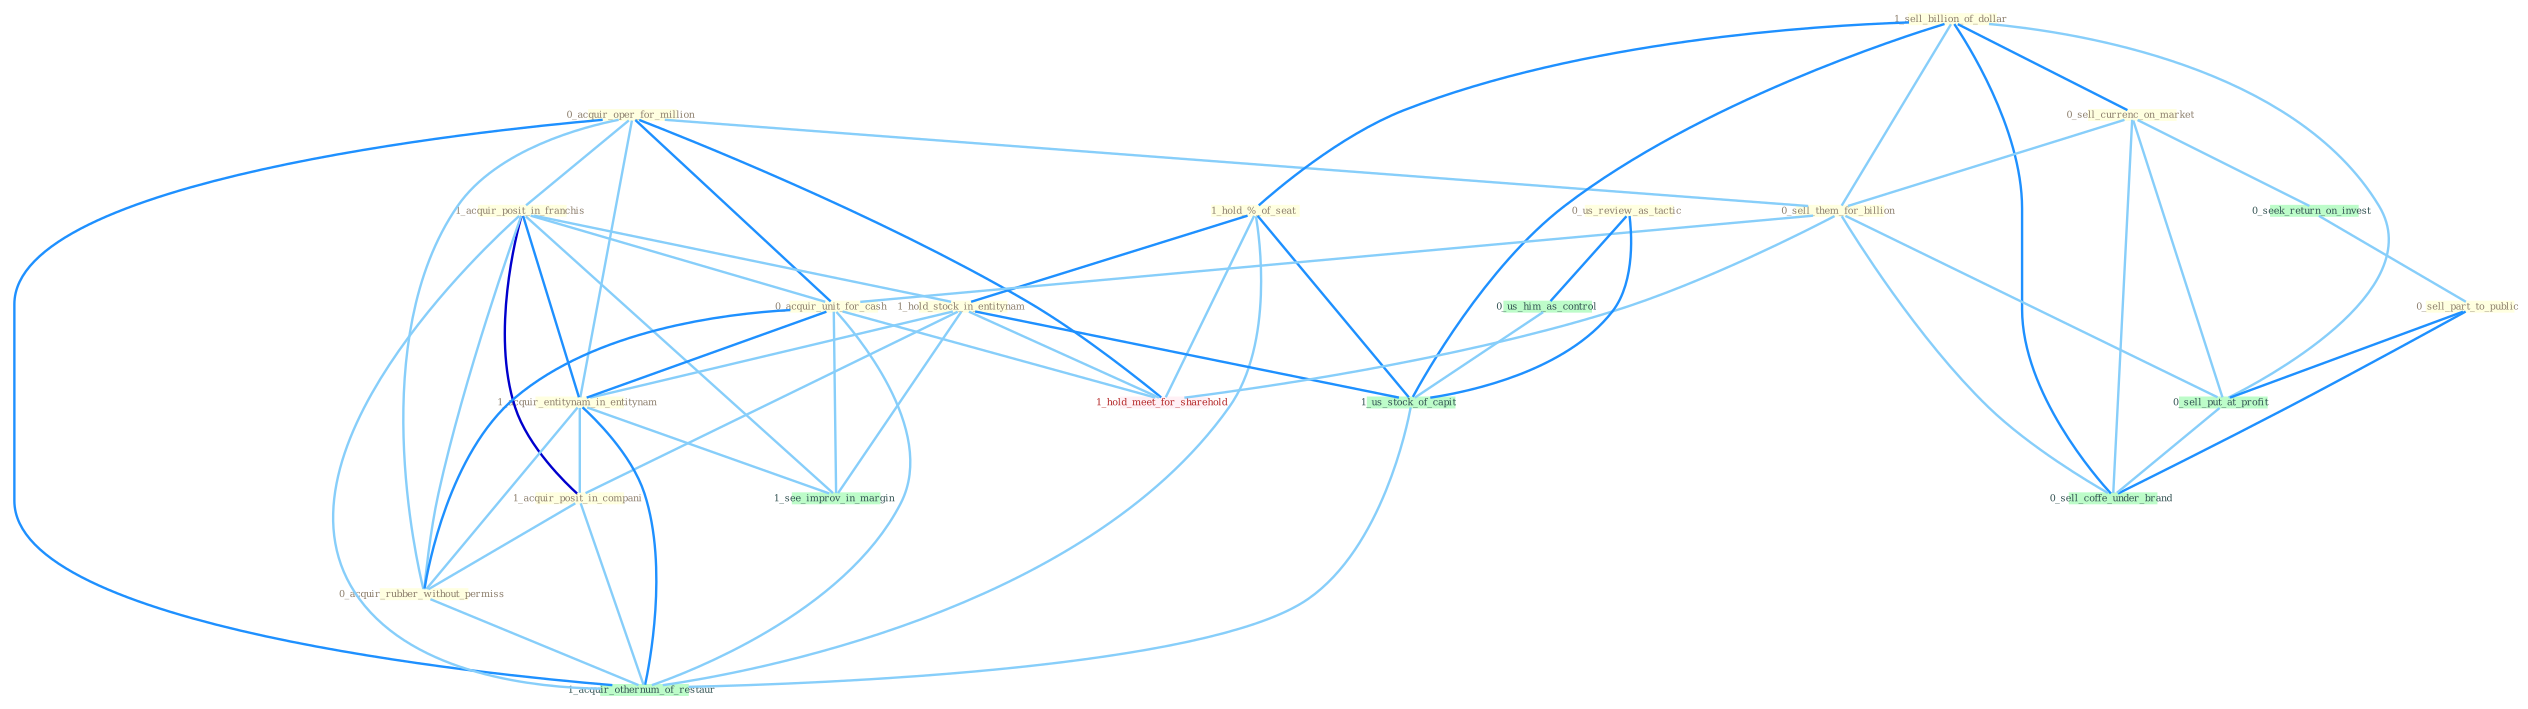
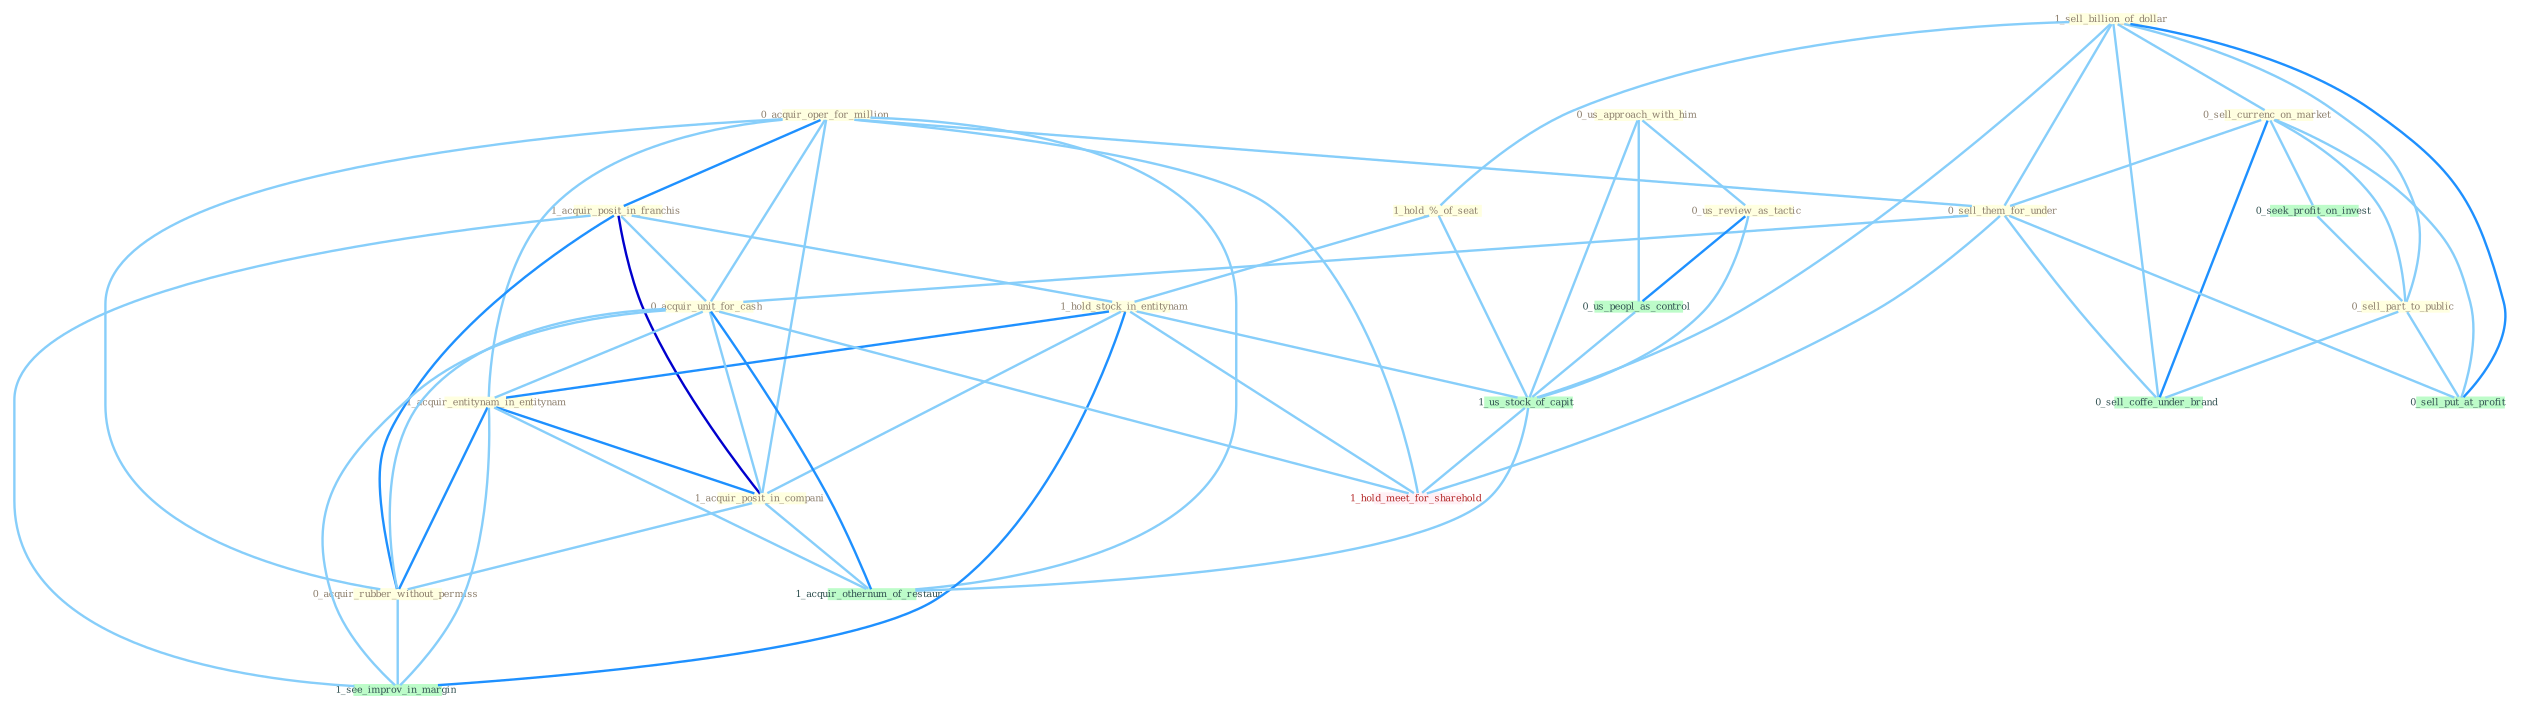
(1567, 63) -> (1737, 61)
(2043, 67) -> (2191, 67)
none -> (2333, 110)
none -> (1639, 115)
(2320, 141) -> (2407, 137)
(1639, 157) -> (1844, 243)
(577, 163) -> (722, 163)
none -> (2368, 191)
(733, 211) -> (768, 211)
(1840, 211) -> (2003, 211)
(2314, 211) -> (2314, 211)
(911, 239) -> (1226, 185)
(1109, 259) -> (1333, 244)
(2022, 264) -> (2136, 211)
(2123, 306) -> (2214, 259)
(551, 307) -> none
(1210, 307) -> (1474, 450)
(1333, 307) -> (1483, 307)
(1548, 307) -> (1639, 307)
none -> (793, 316)
(1573, 347) -> (1701, 314)
(1166, 350) -> (1327, 355)
(707, 355) -> (599, 355)
(772, 355) -> (808, 355)
(2346, 355) -> (2433, 354)
(547, 375) -> (395, 462)
(909, 389) -> (862, 628)
(462, 400) -> (440, 358)
none -> (736, 402)
(2293, 405) -> (2282, 355)
(14, 407) -> (1236, 308)
(580, 450) -> (625, 450)
(2168, 450) -> none
(502, 498) -> (443, 498)
(336, 512) -> none
(653, 536) -> (680, 498)
(872, 545) -> (799, 446)
(1060, 553) -> none
(534, 642) -> (398, 642)
